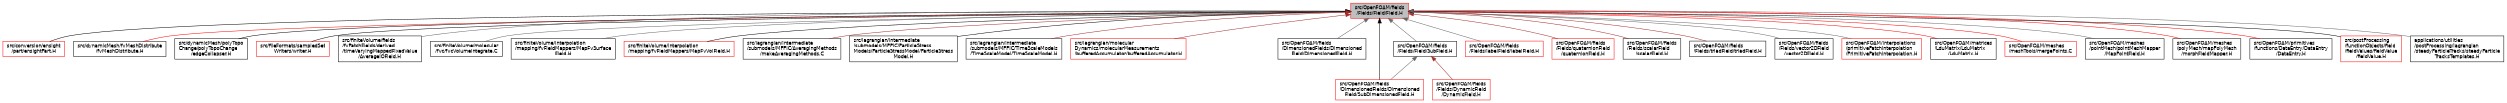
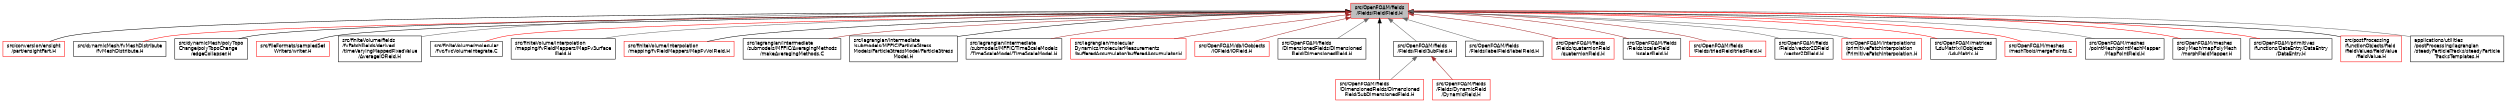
(742, 24) -> (742, 24)
none -> (1232, 49)
(1504, 49) -> (1504, 49)
(1728, 49) -> (1728, 49)
(1963, 49) -> (1963, 49)
